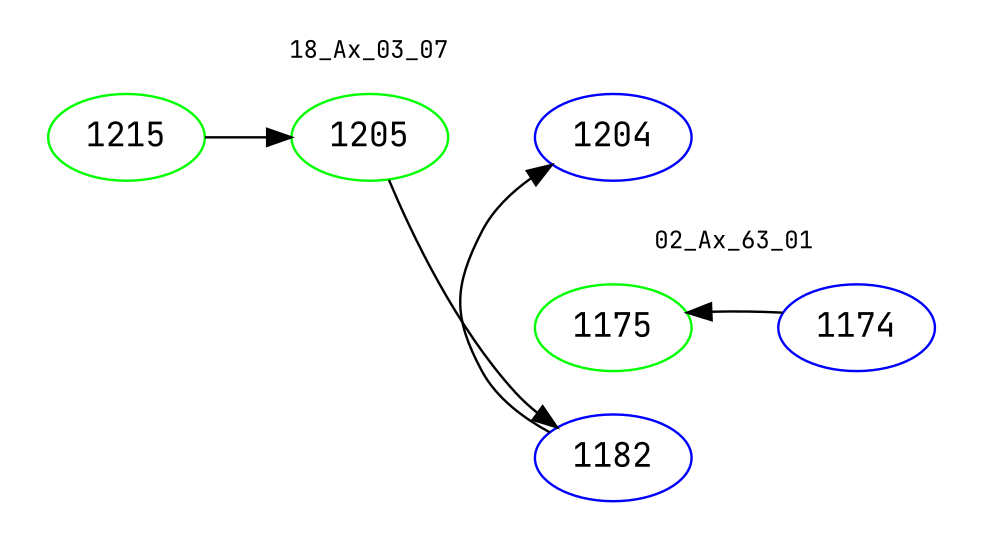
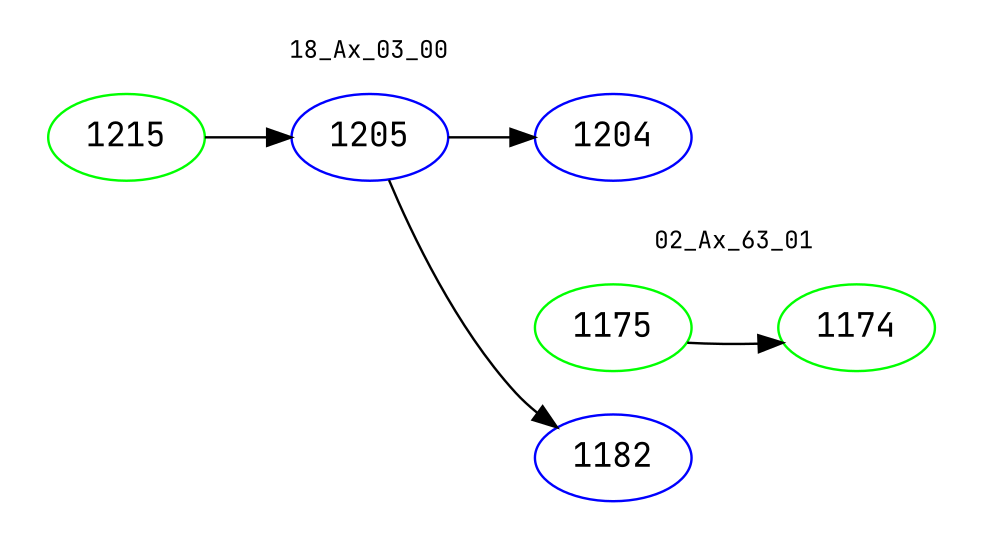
(370, 52) -> (370, 52)
(370, 137) -> (370, 137)
(461, 288) -> (479, 137)
(747, 312) -> (723, 344)
(857, 328) -> (857, 328)
